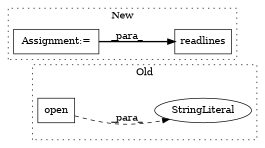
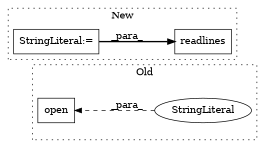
(56, 42) -> (56, 42)
(118, 124) -> (118, 110)
